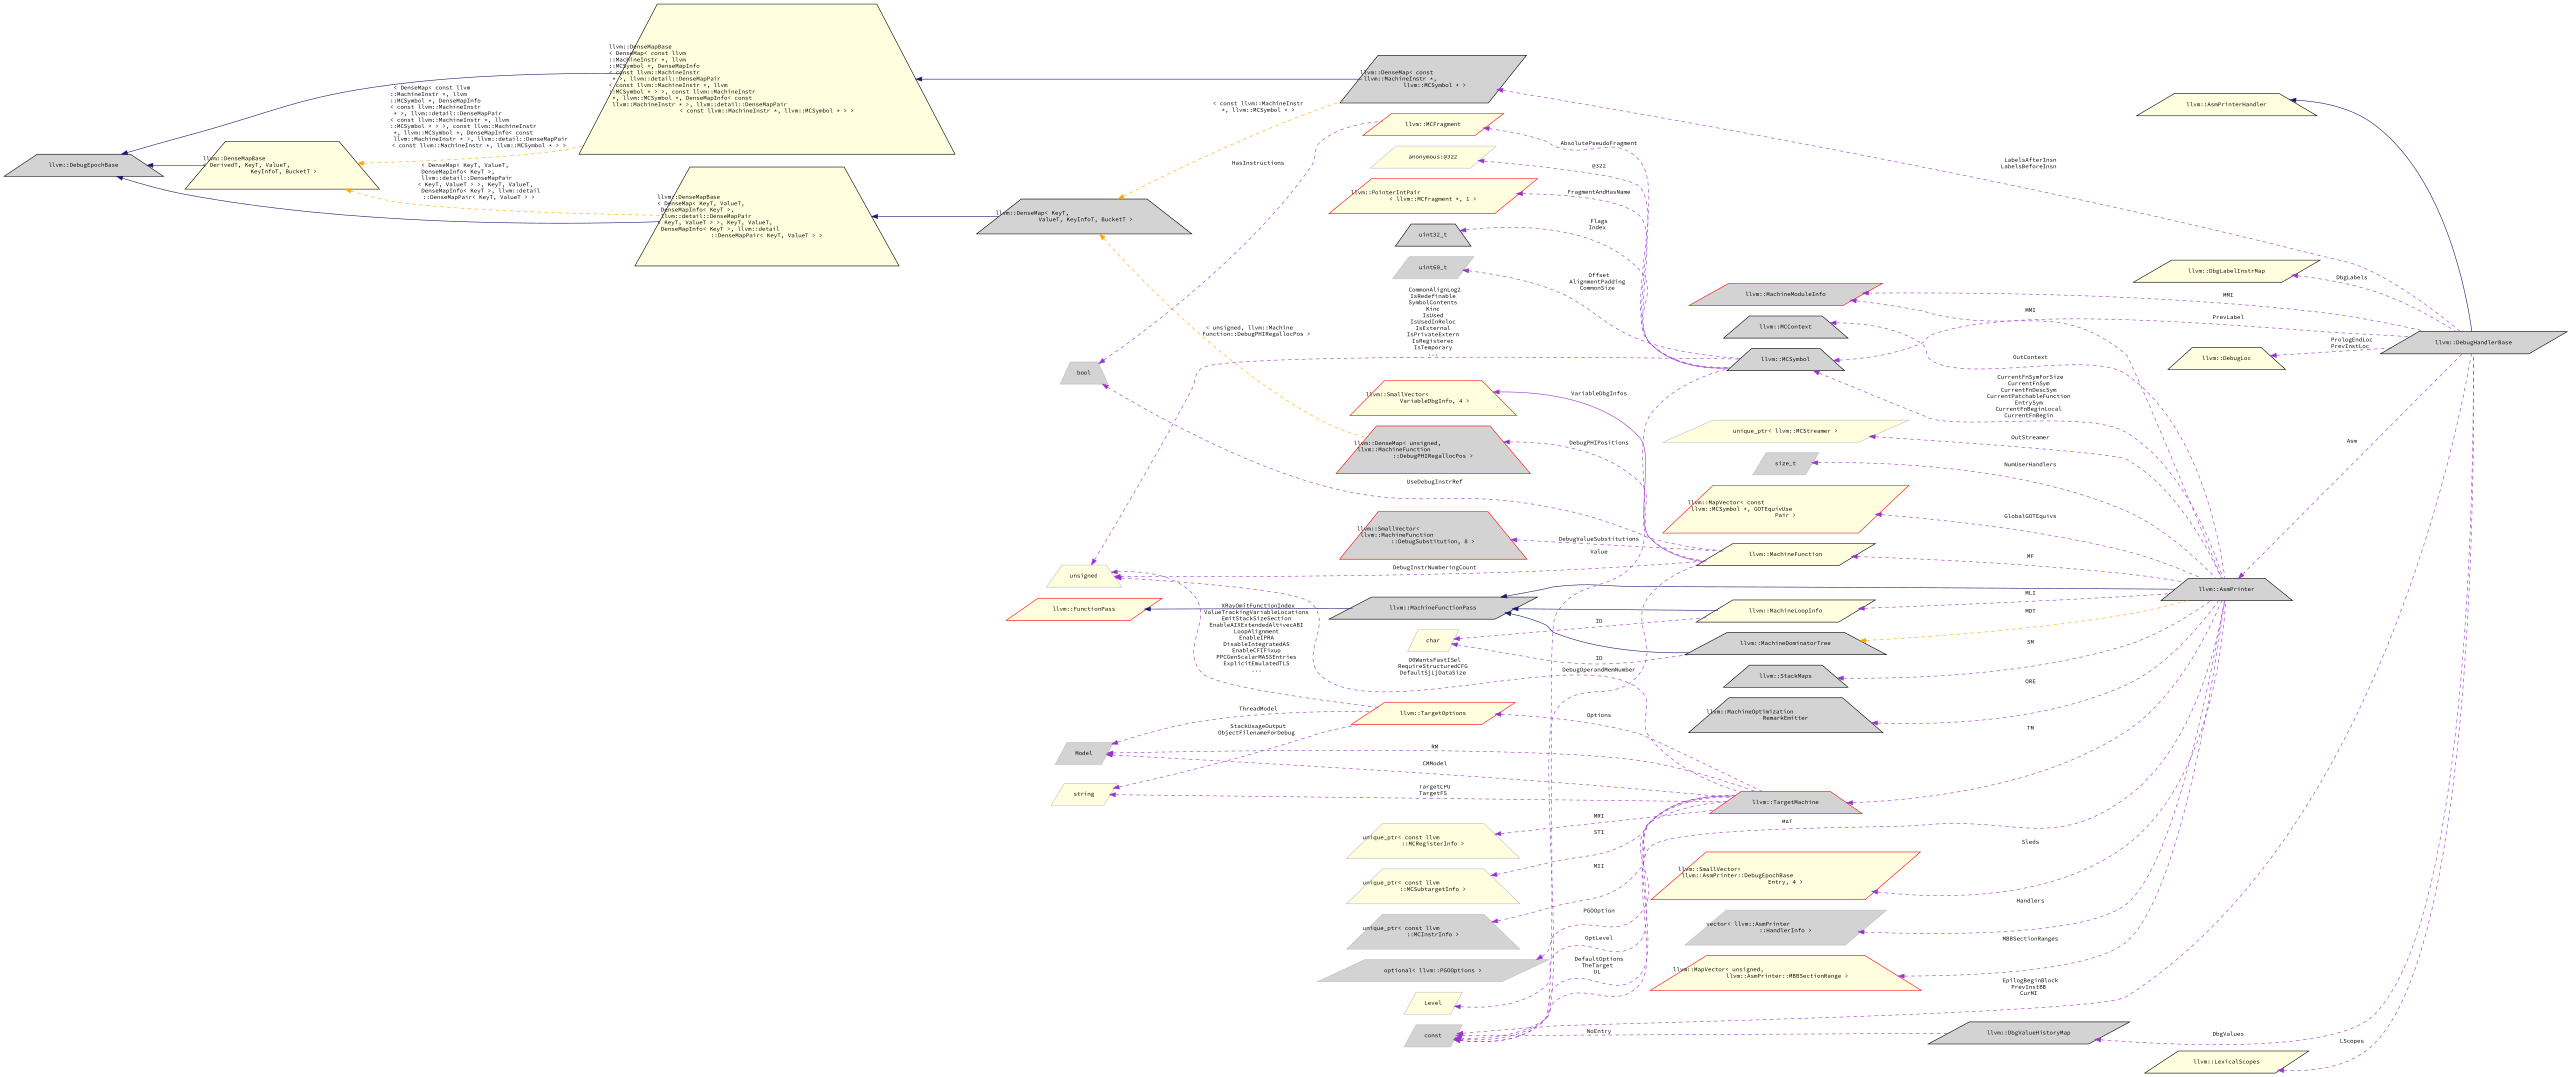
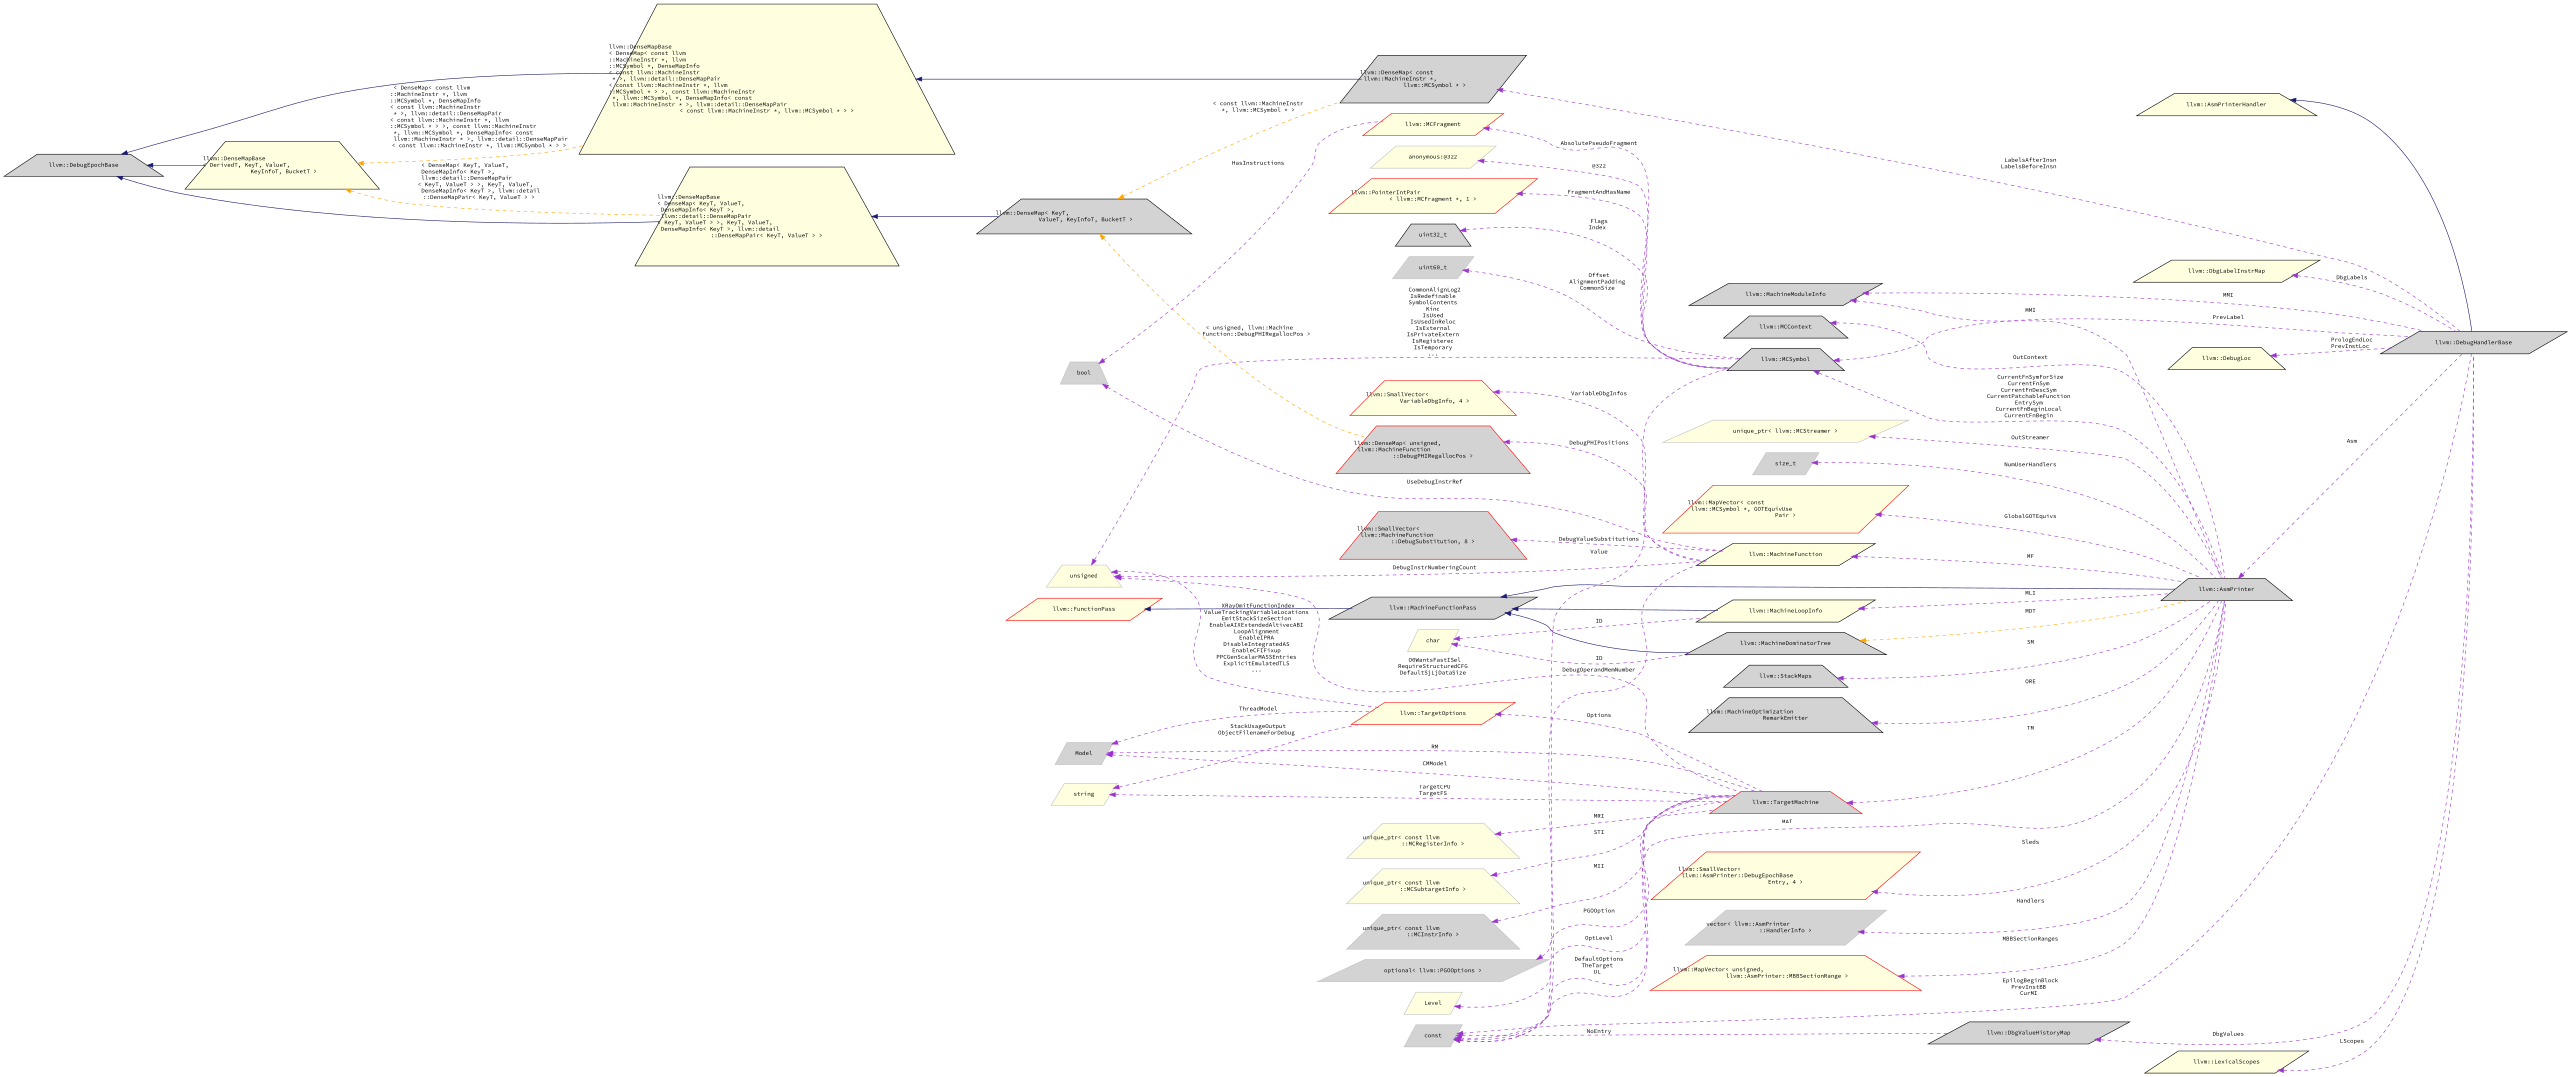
(1786, 294) -> (1786, 294)
(1638, 436) -> (1638, 436)
